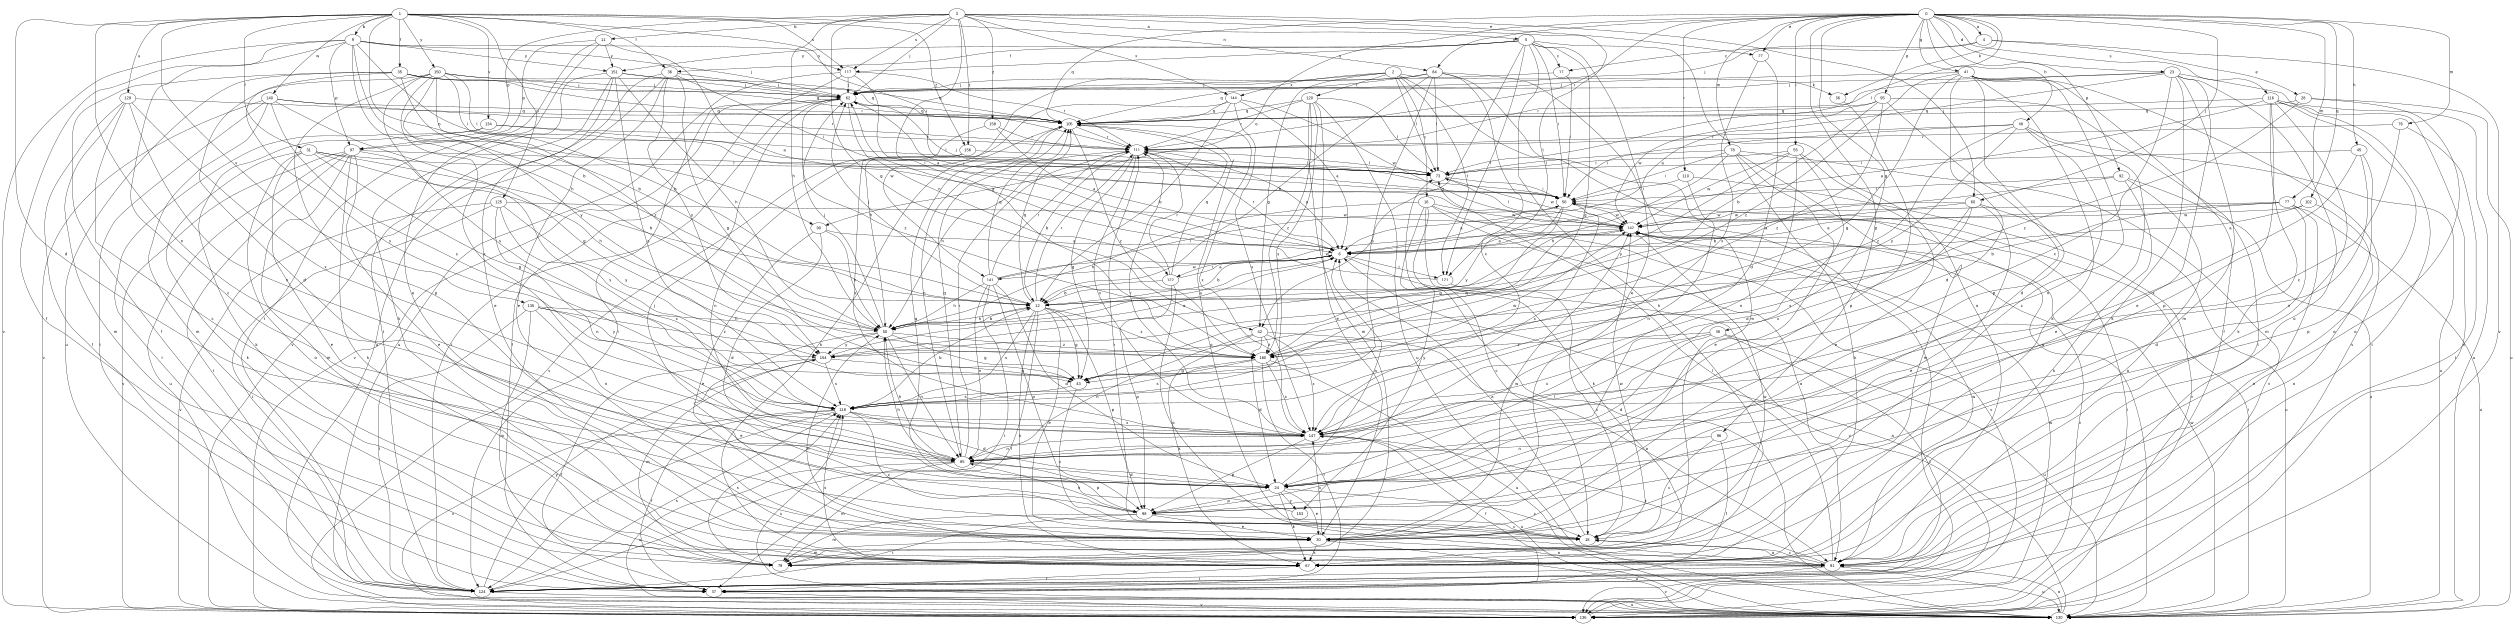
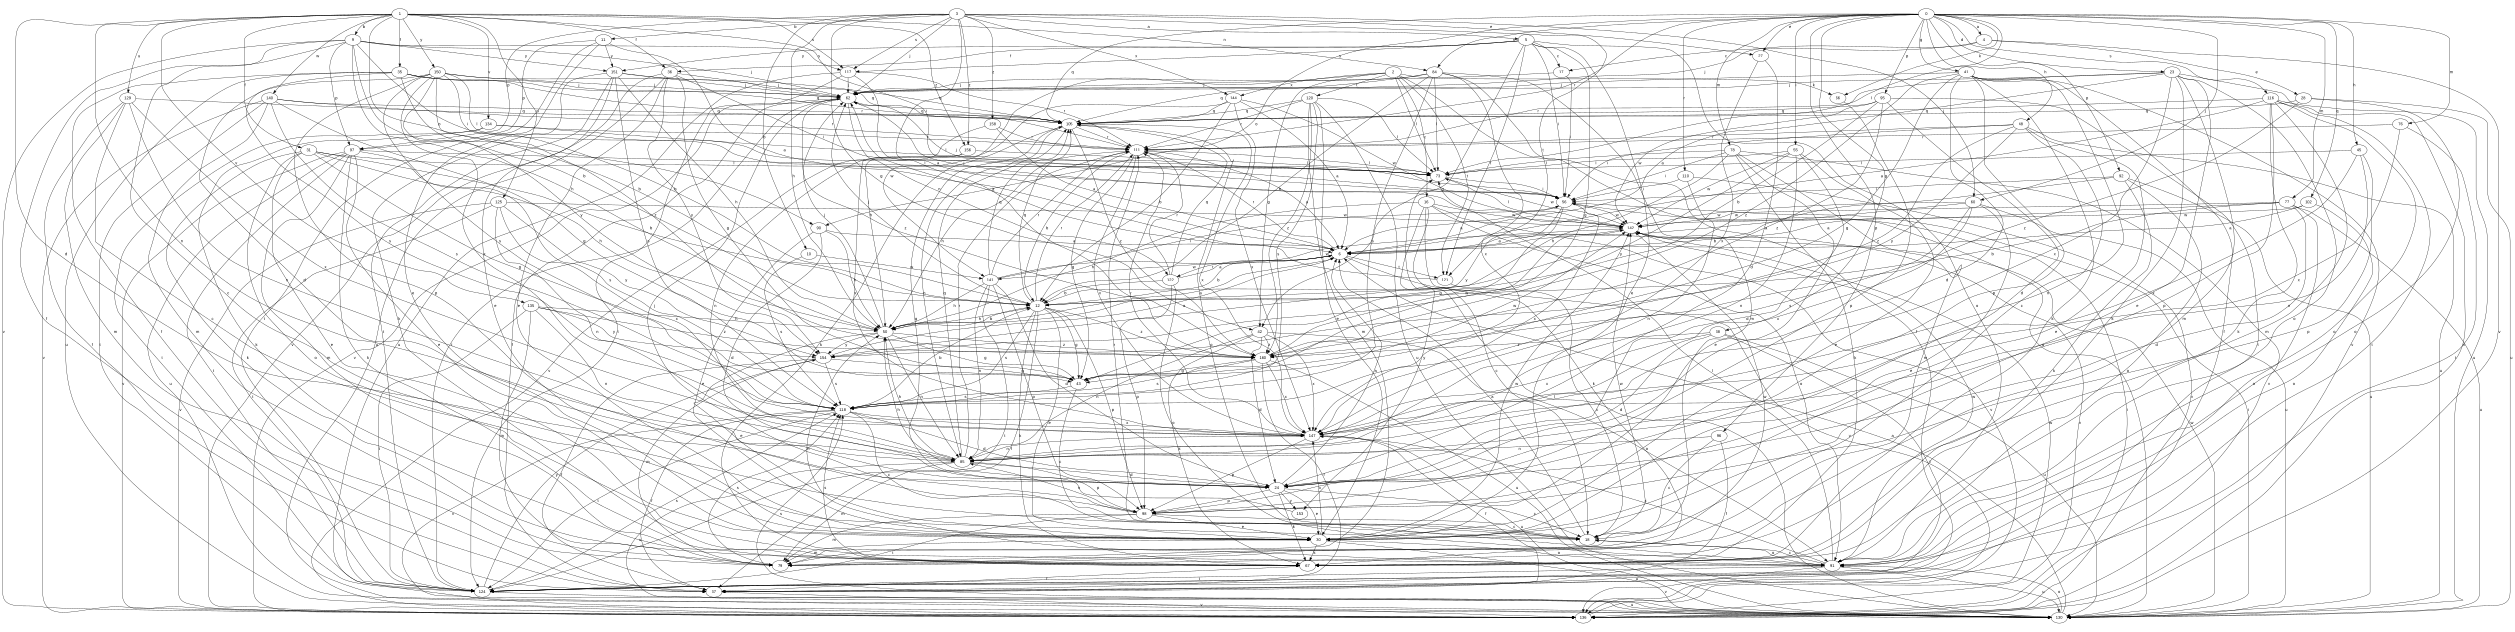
none -> (809, 254)
(1752, 419) -> none
